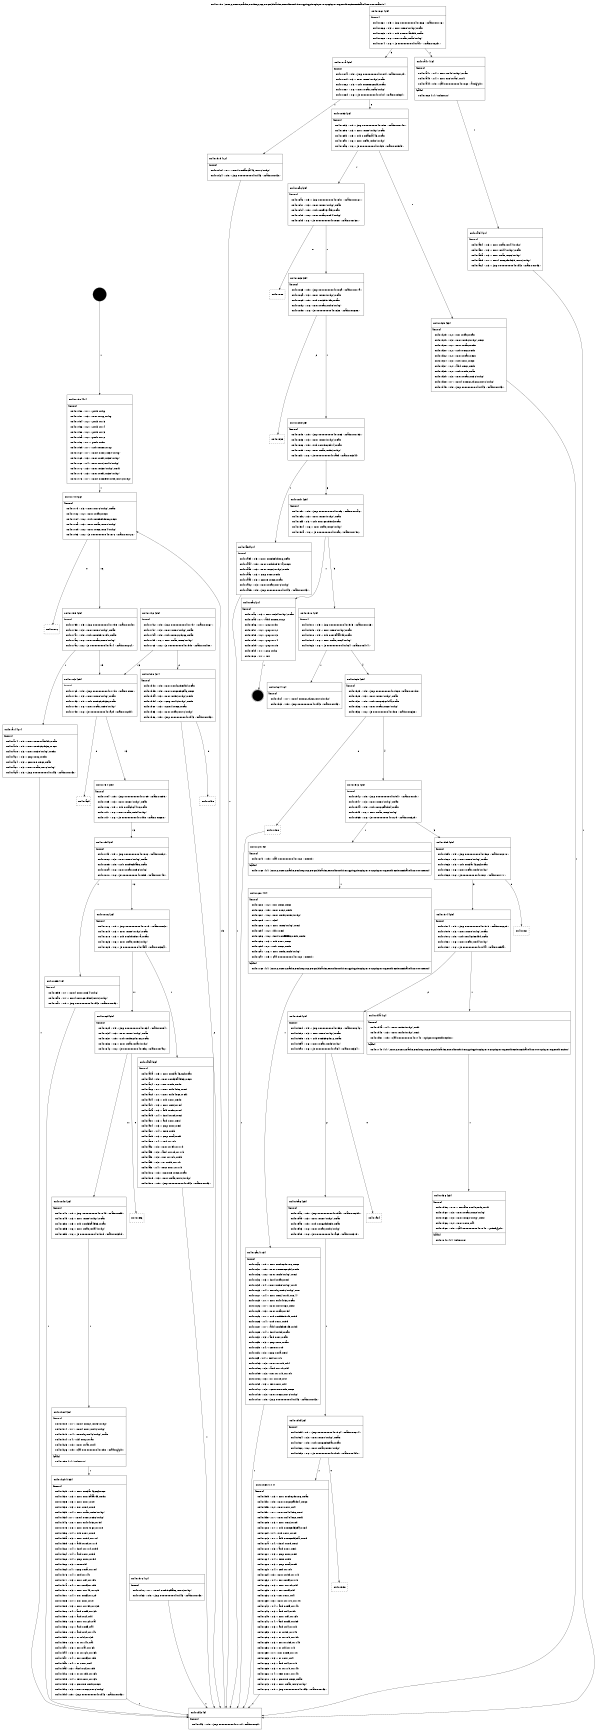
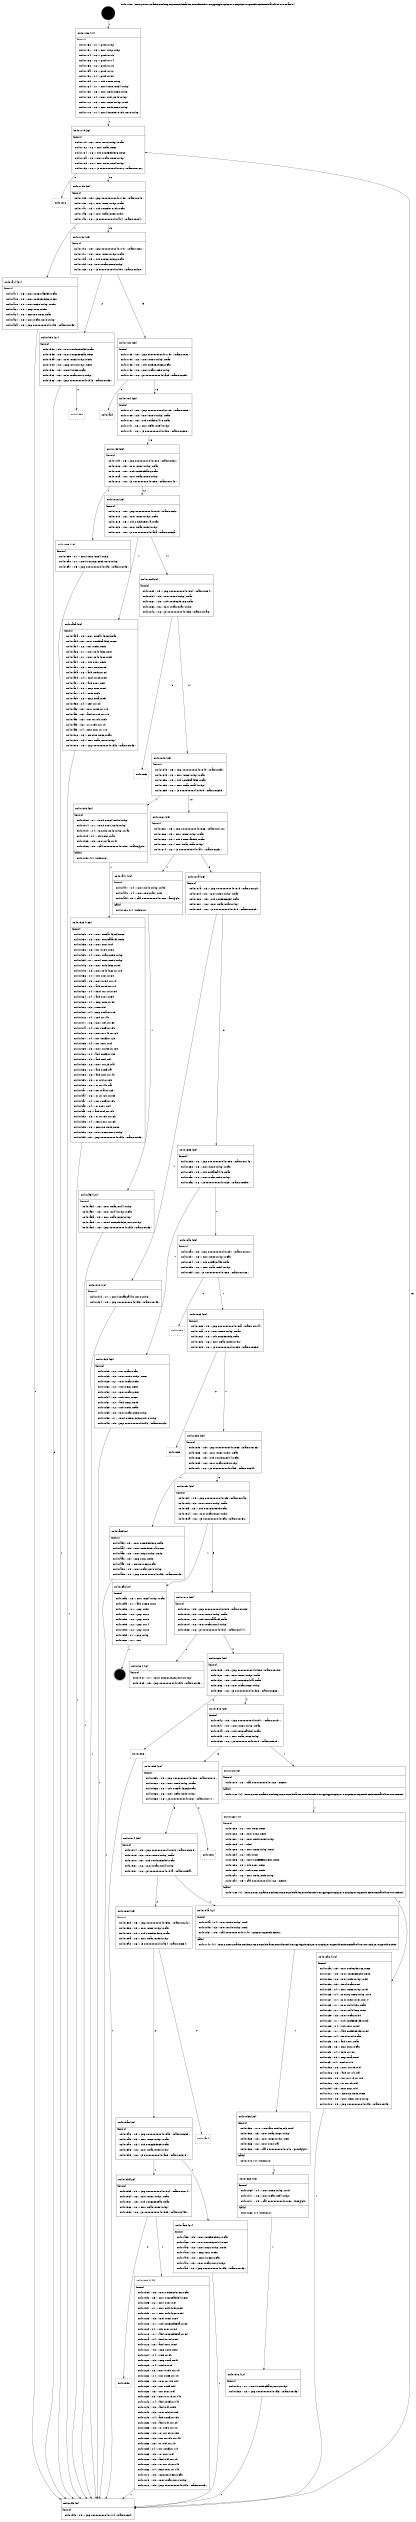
(100, 662) -> (108, 227)
none -> (189, 803)
none -> (273, 2196)
none -> (211, 2247)
